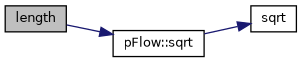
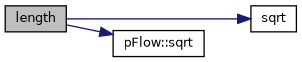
(221, 30) -> (152, 19)
